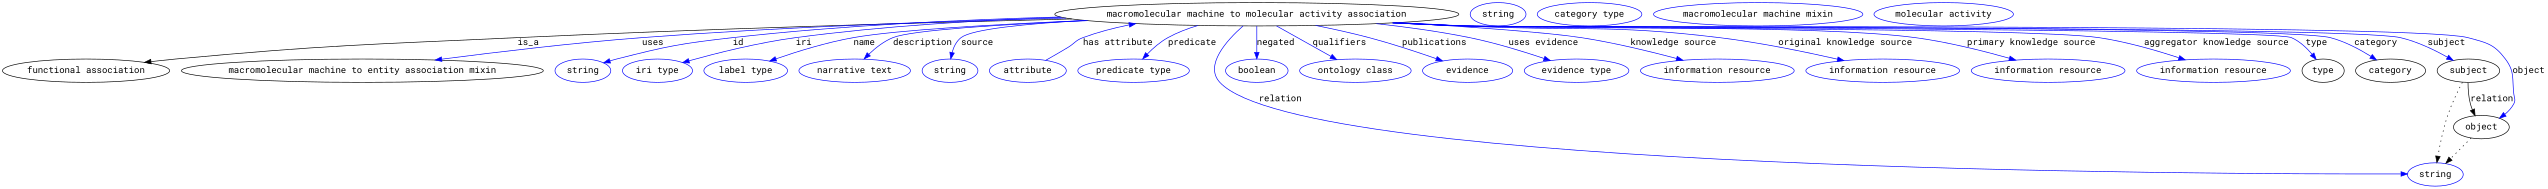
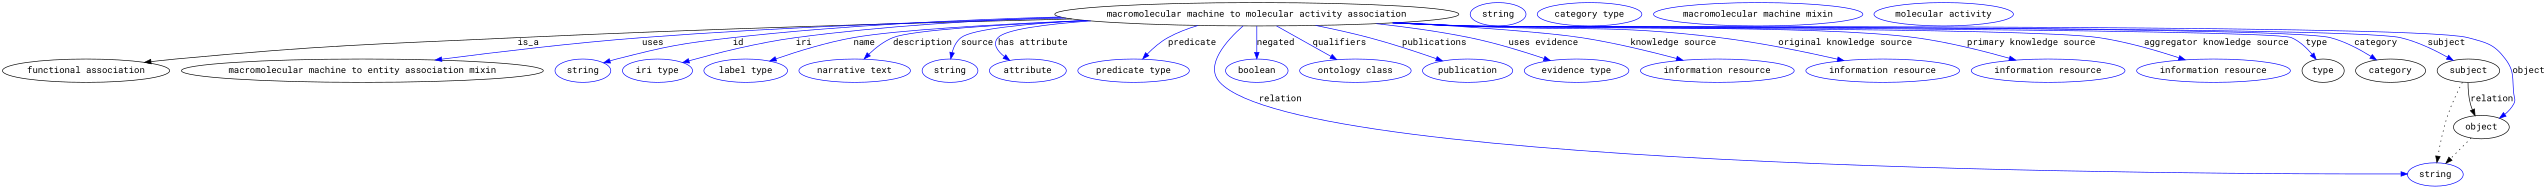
(1085, 37) -> (1021, 29)
(1468, 71) -> (1468, 71)
